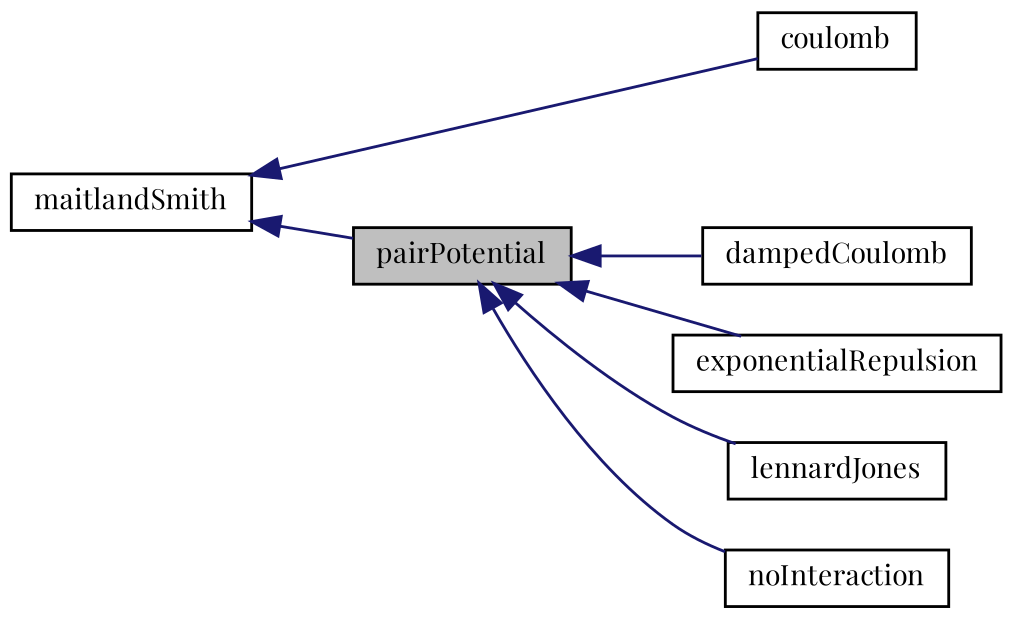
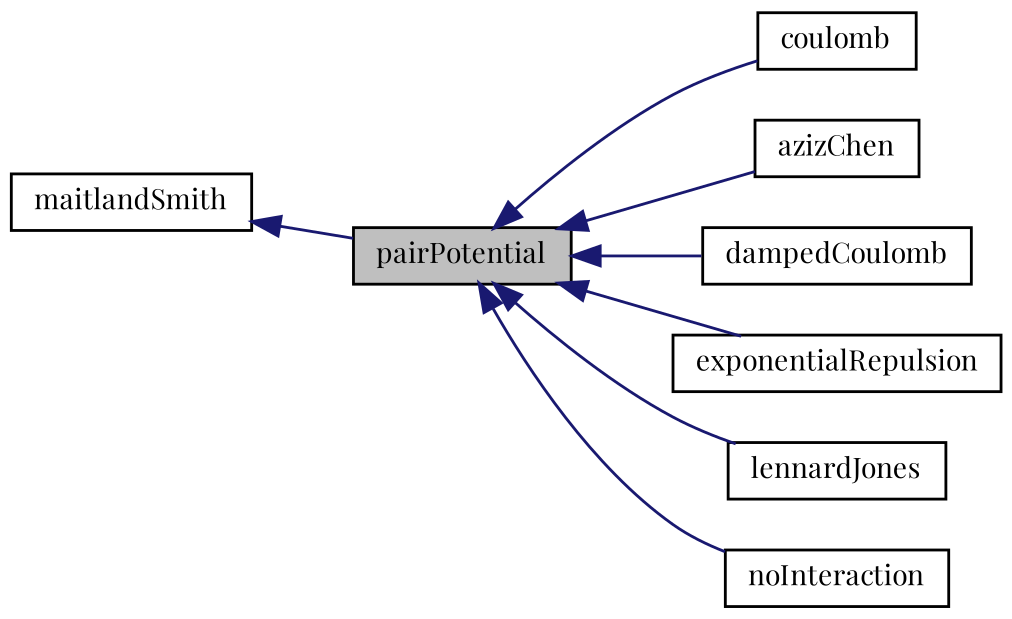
(519, 114) -> (628, 122)
none -> (837, 148)
